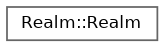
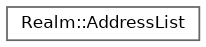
(82, 24) -> (103, 24)
